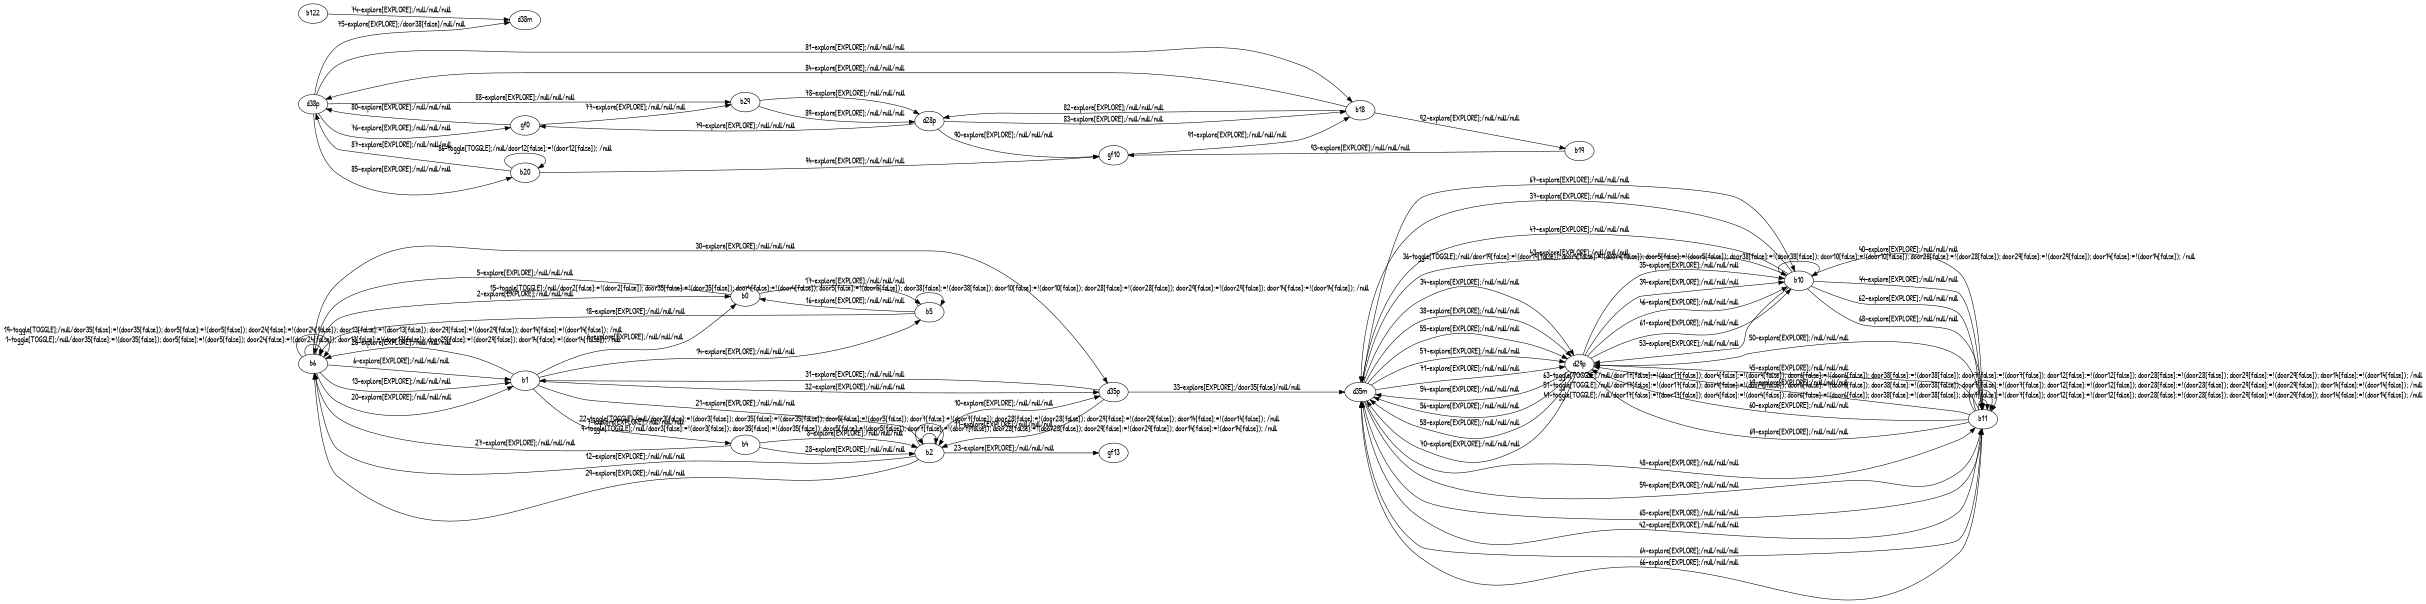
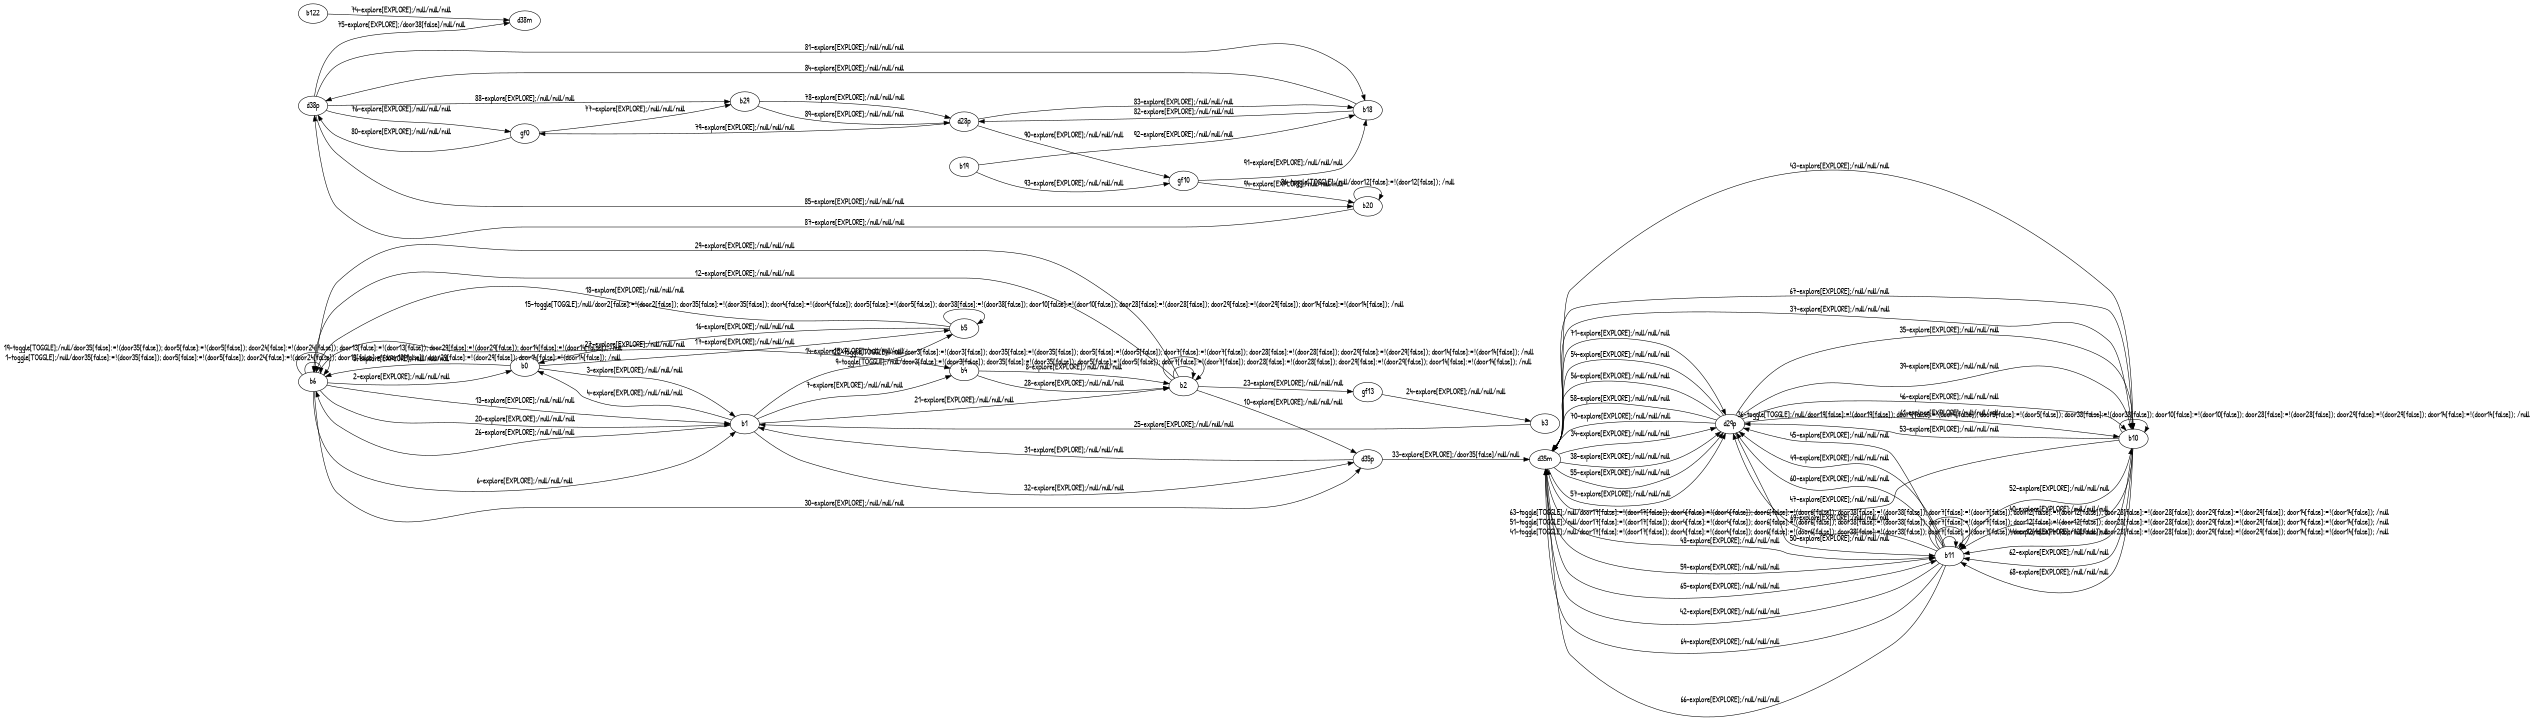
(1467, 130) -> (1165, 146)
(817, 168) -> (1273, 192)
none -> (639, 378)
none -> (1545, 424)
(1029, 435) -> none
(509, 449) -> (626, 350)
none -> (2049, 501)
